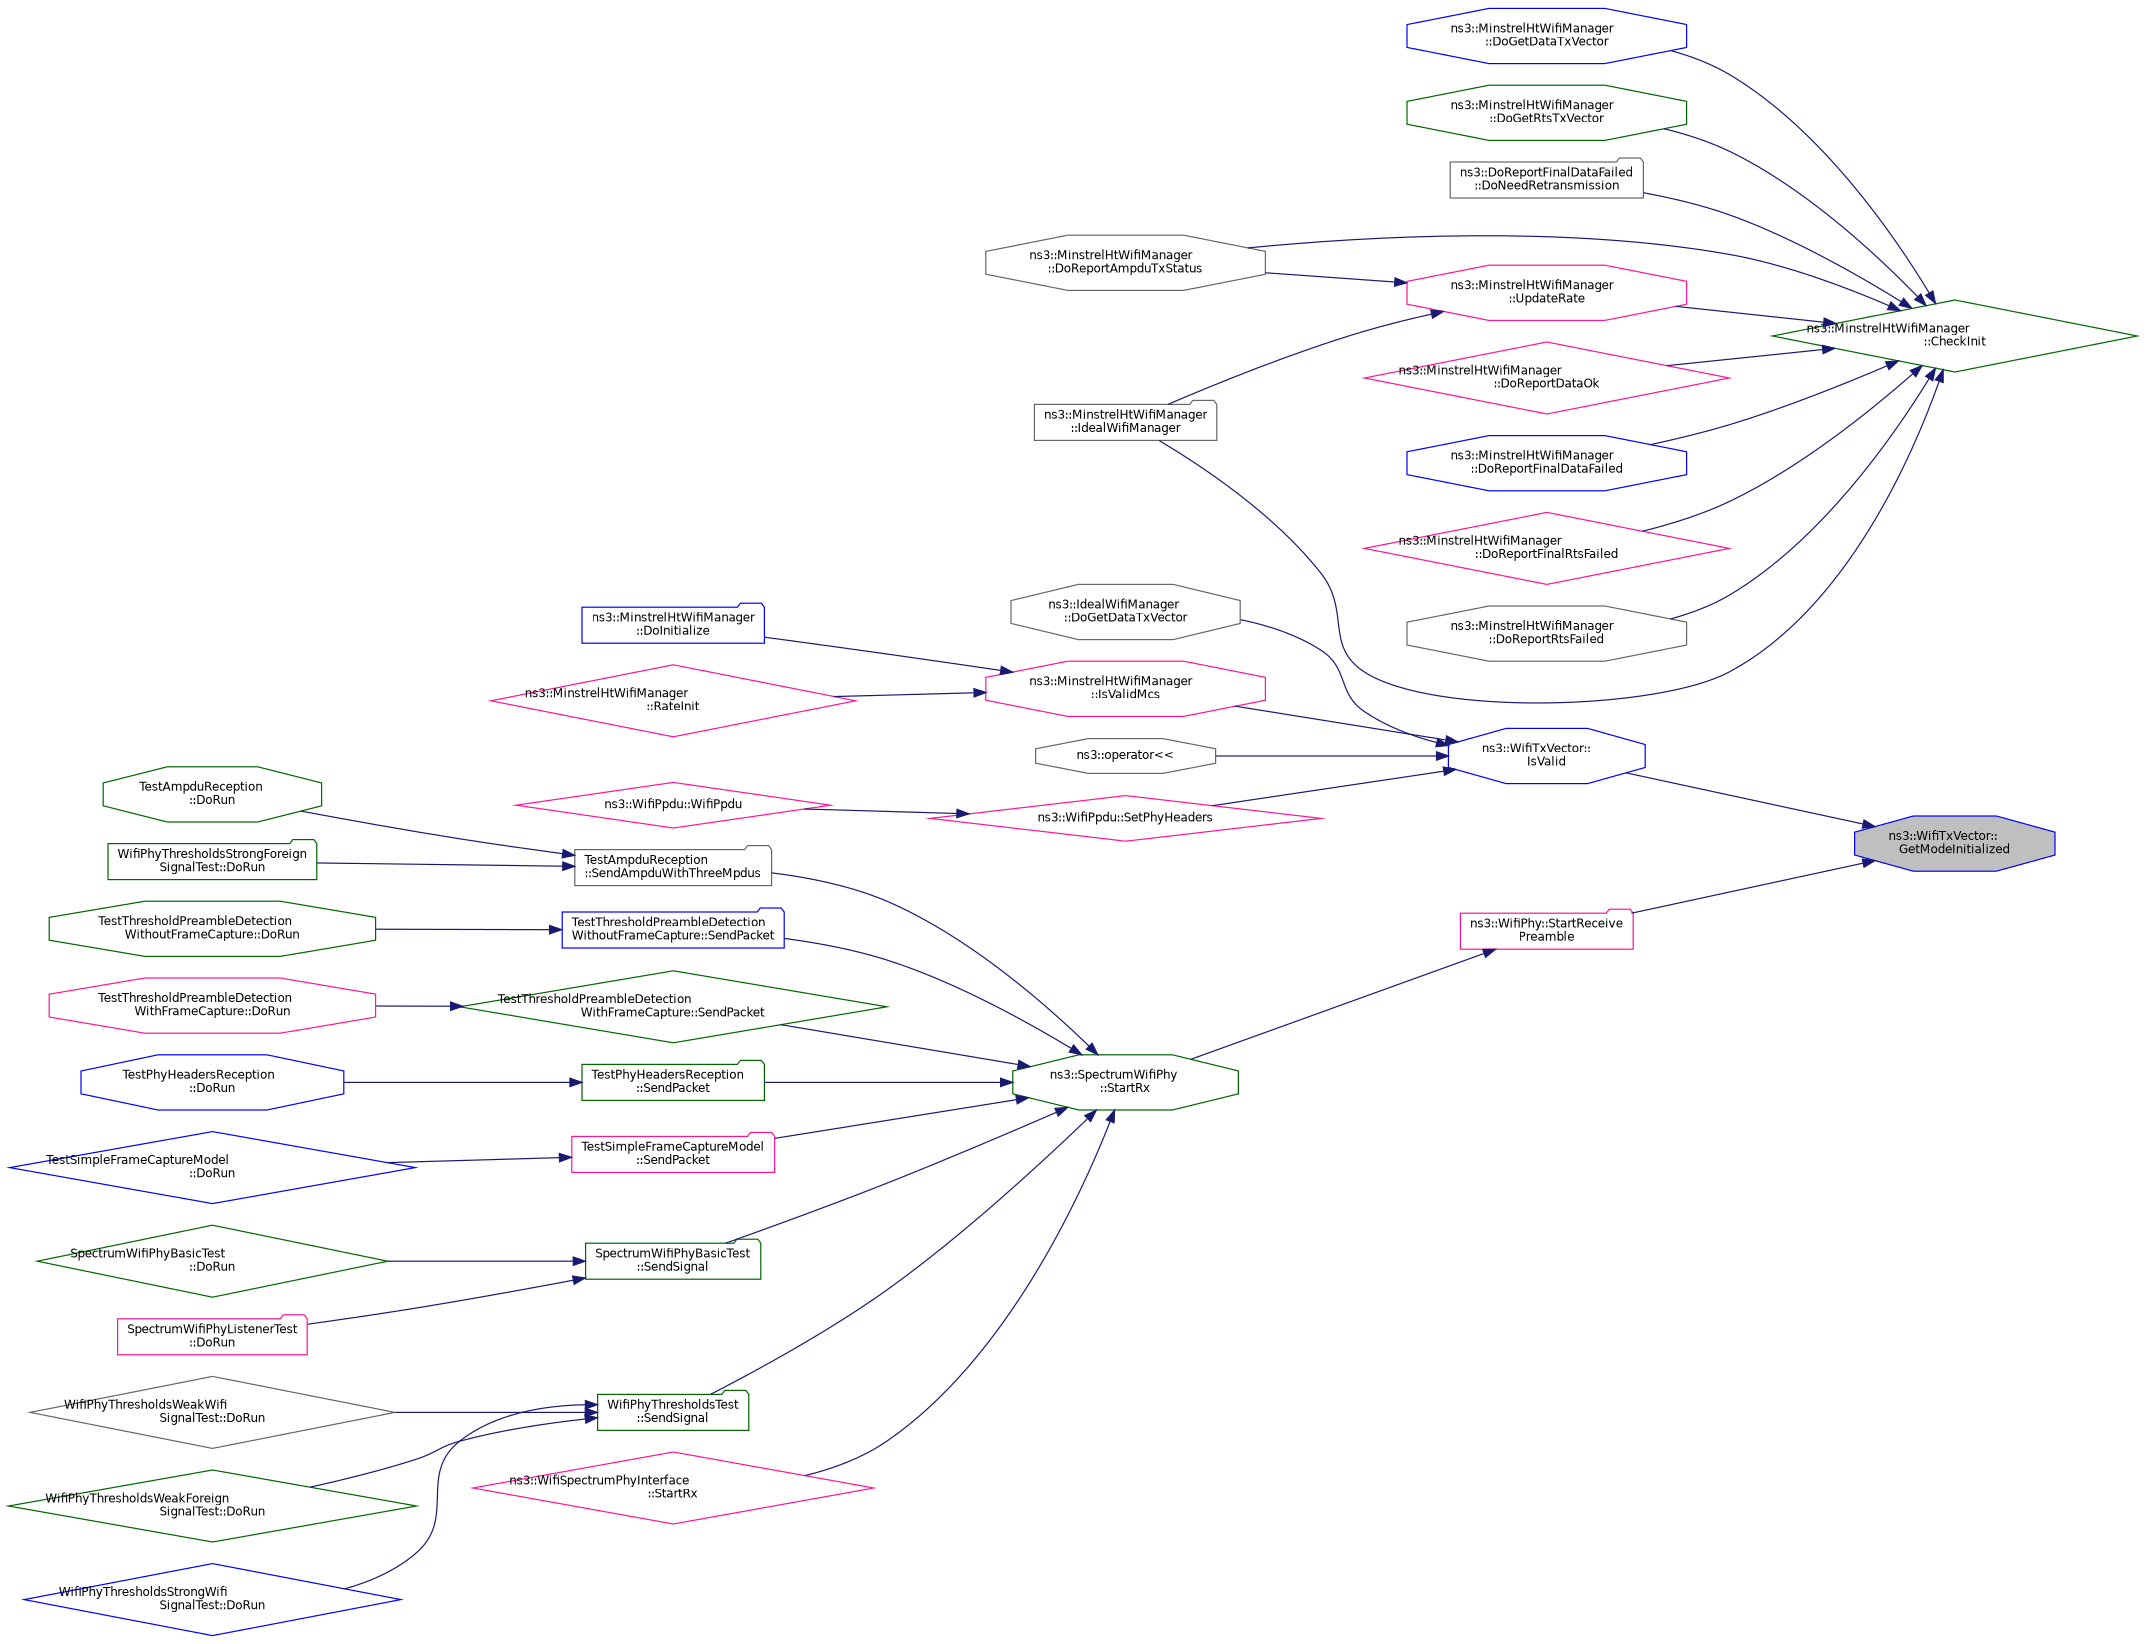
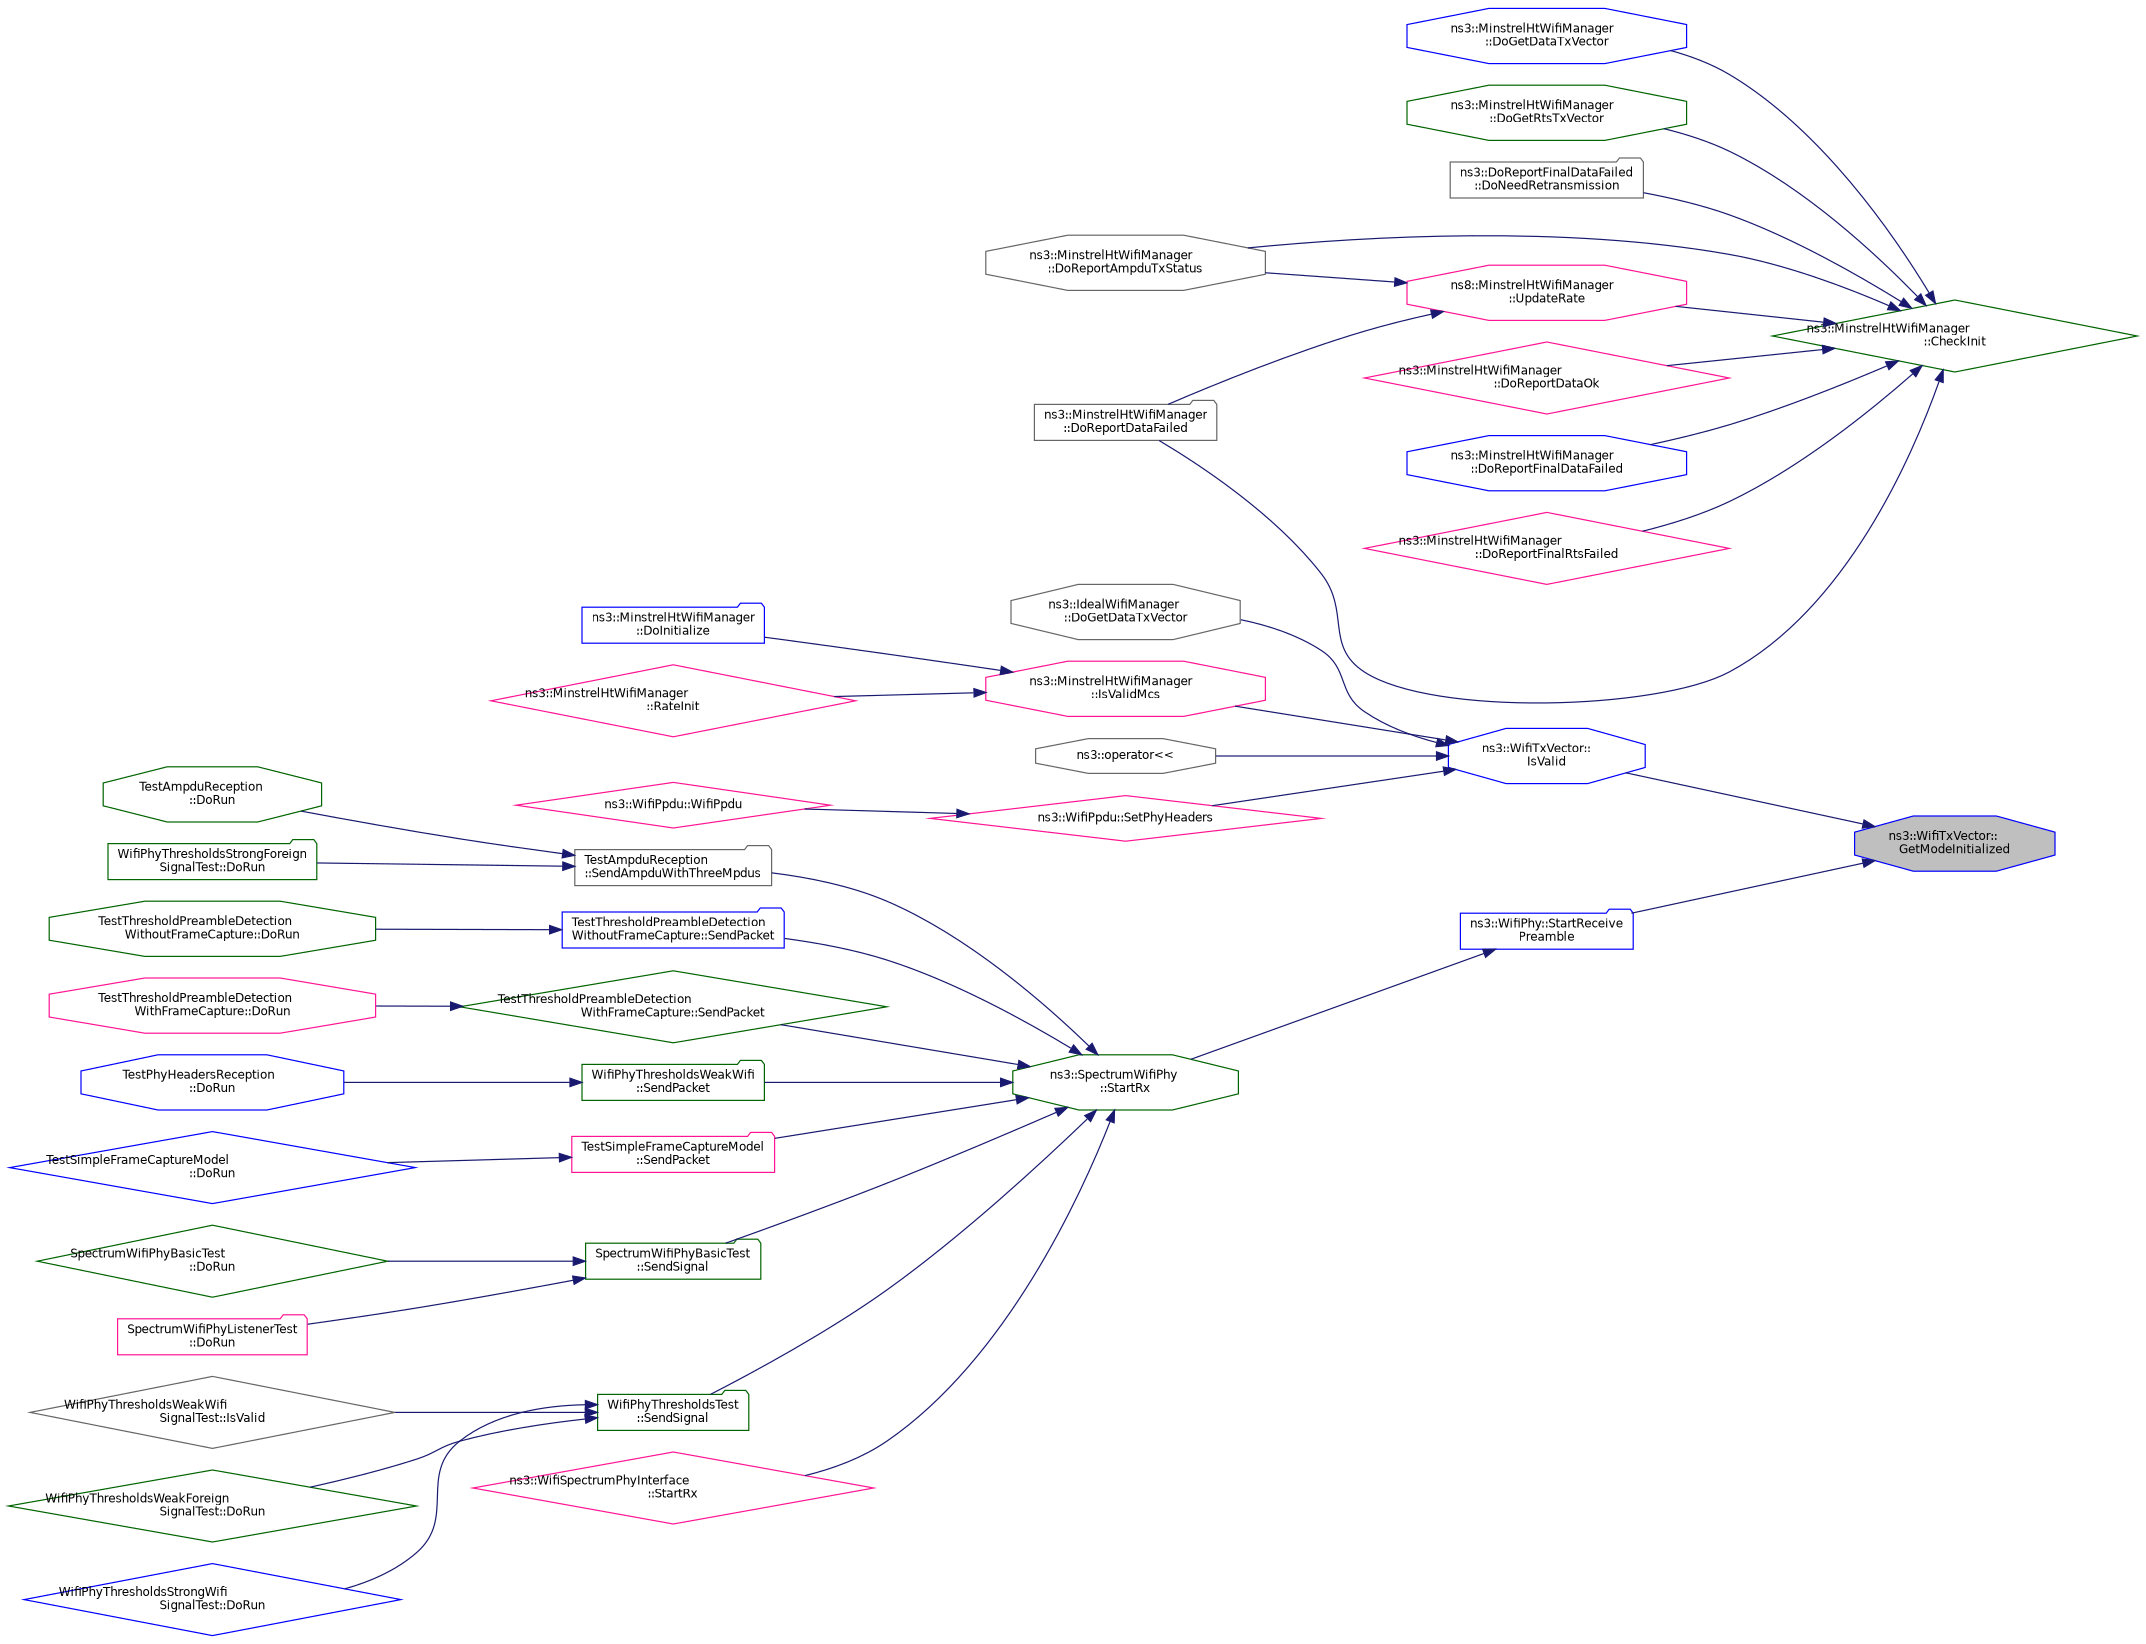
(1547, 293) -> (1547, 293)
(1126, 422) -> (1126, 422)
(1547, 634) -> none
(1547, 931) -> (1547, 931)
(673, 1082) -> (673, 1082)
(212, 1412) -> (212, 1412)
